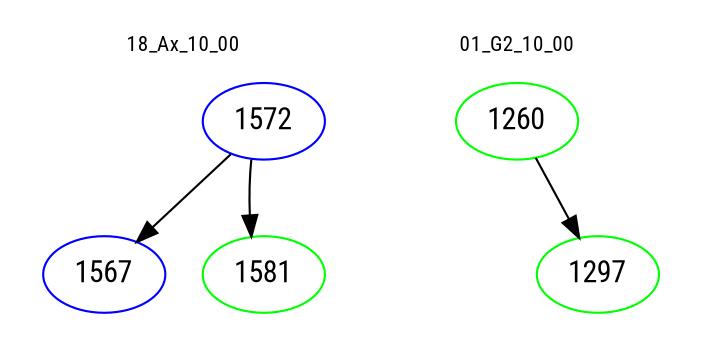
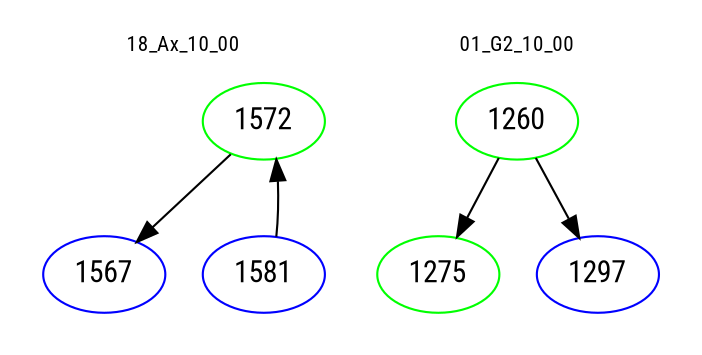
(264, 121) -> (264, 121)
(250, 187) -> (278, 209)
(264, 274) -> (264, 274)
none -> (438, 274)
(598, 274) -> (598, 274)
